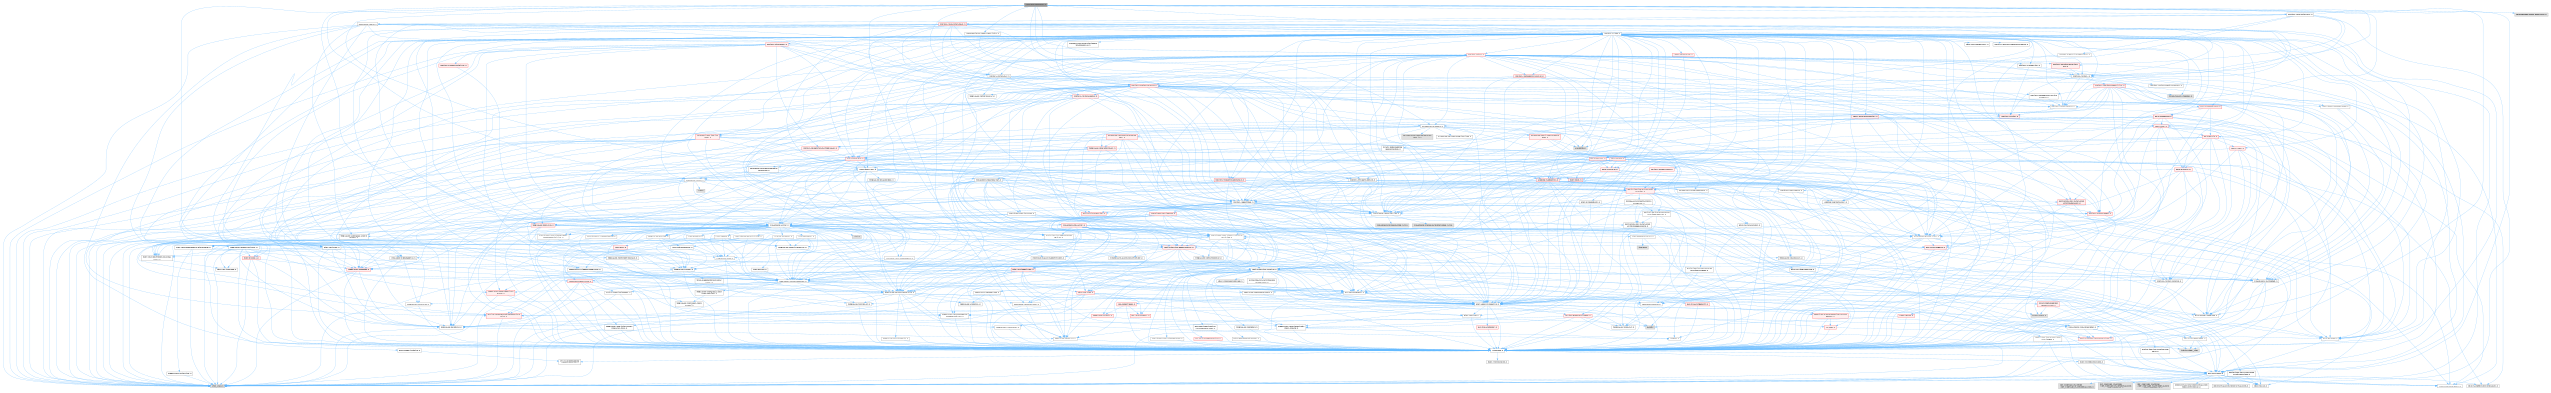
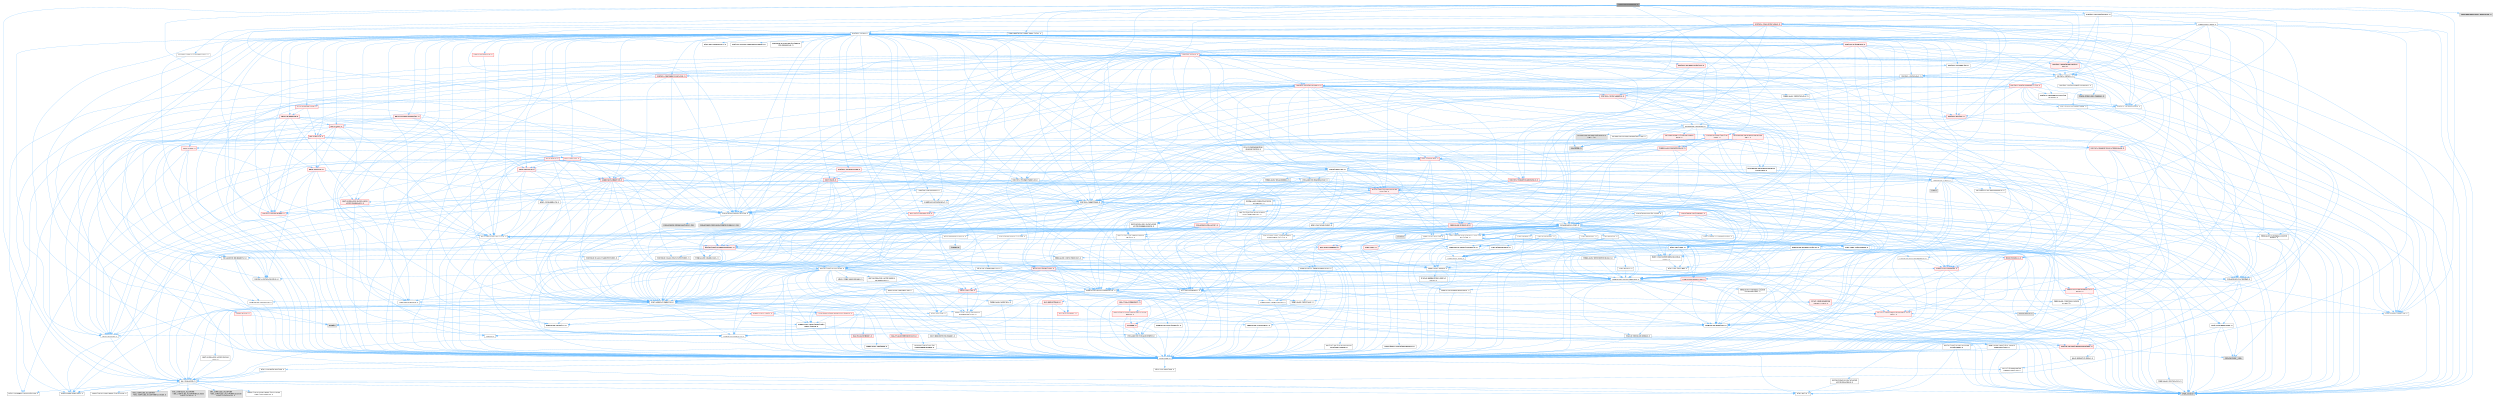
(2181, 96) -> (2092, 96)
(193, 248) -> (1857, 248)
(1578, 316) -> (835, 314)
(1957, 322) -> (1136, 330)
